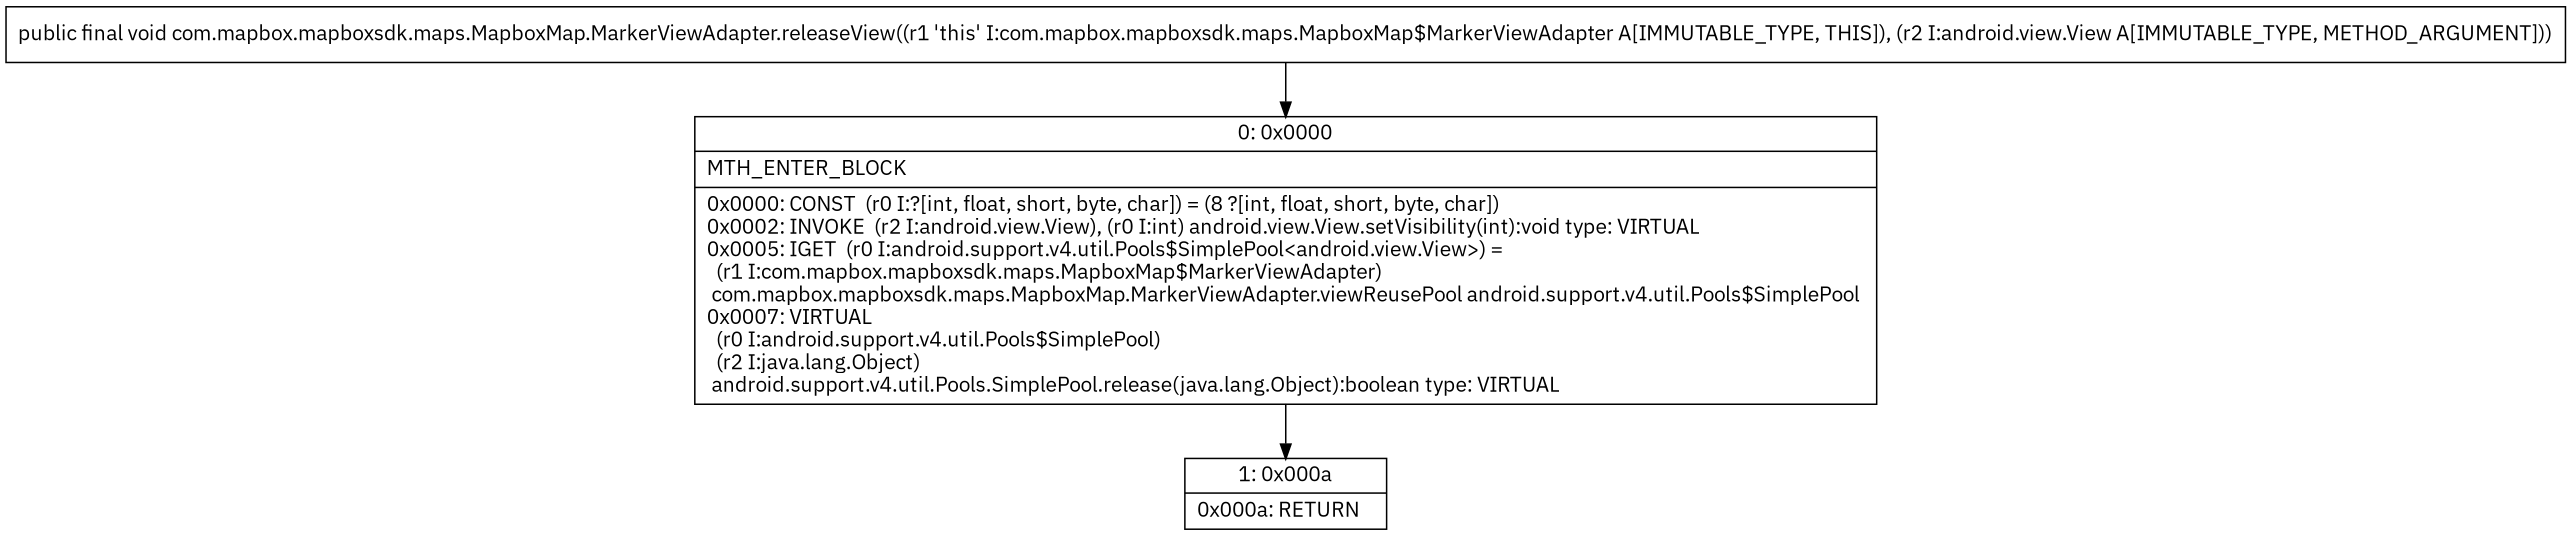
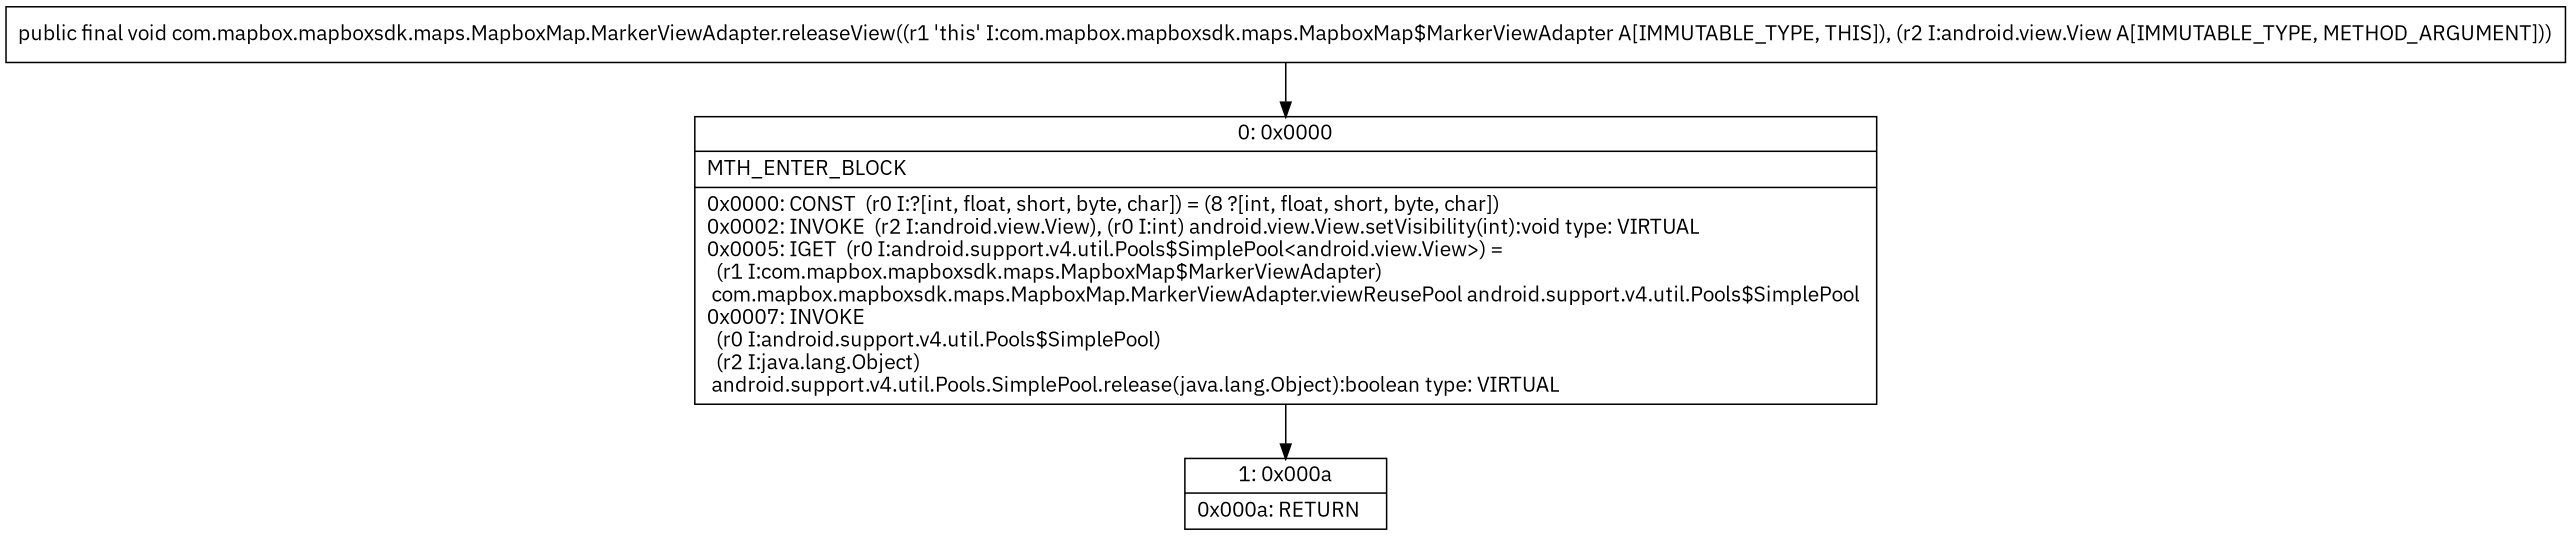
(794, 318) -> (791, 318)
